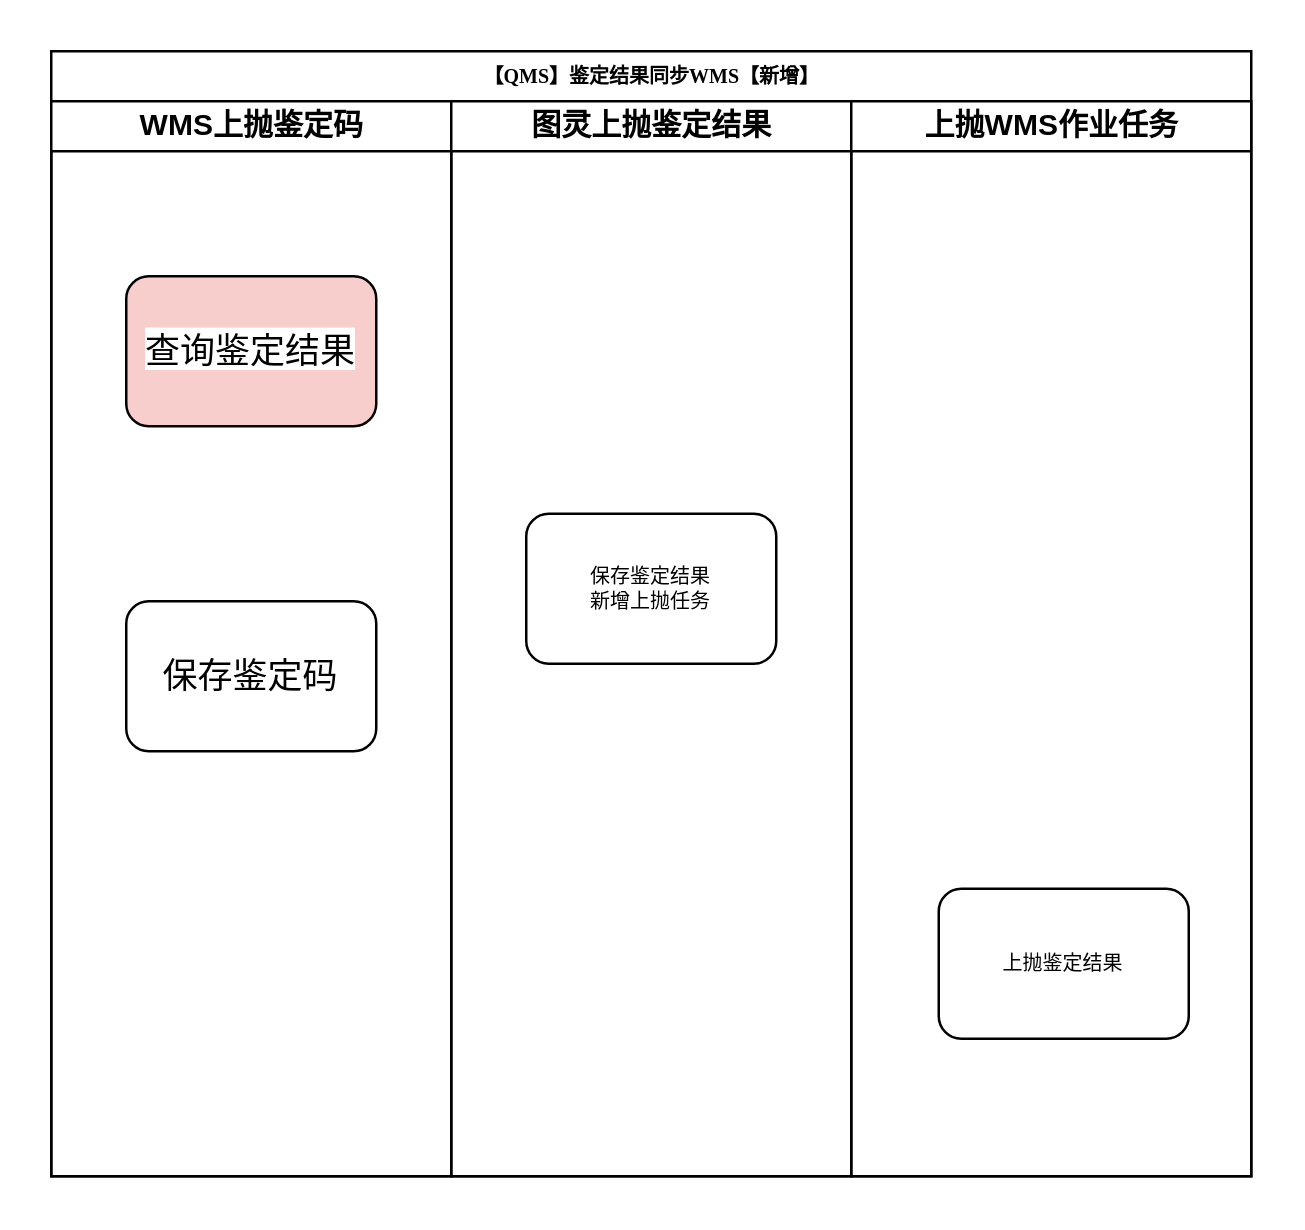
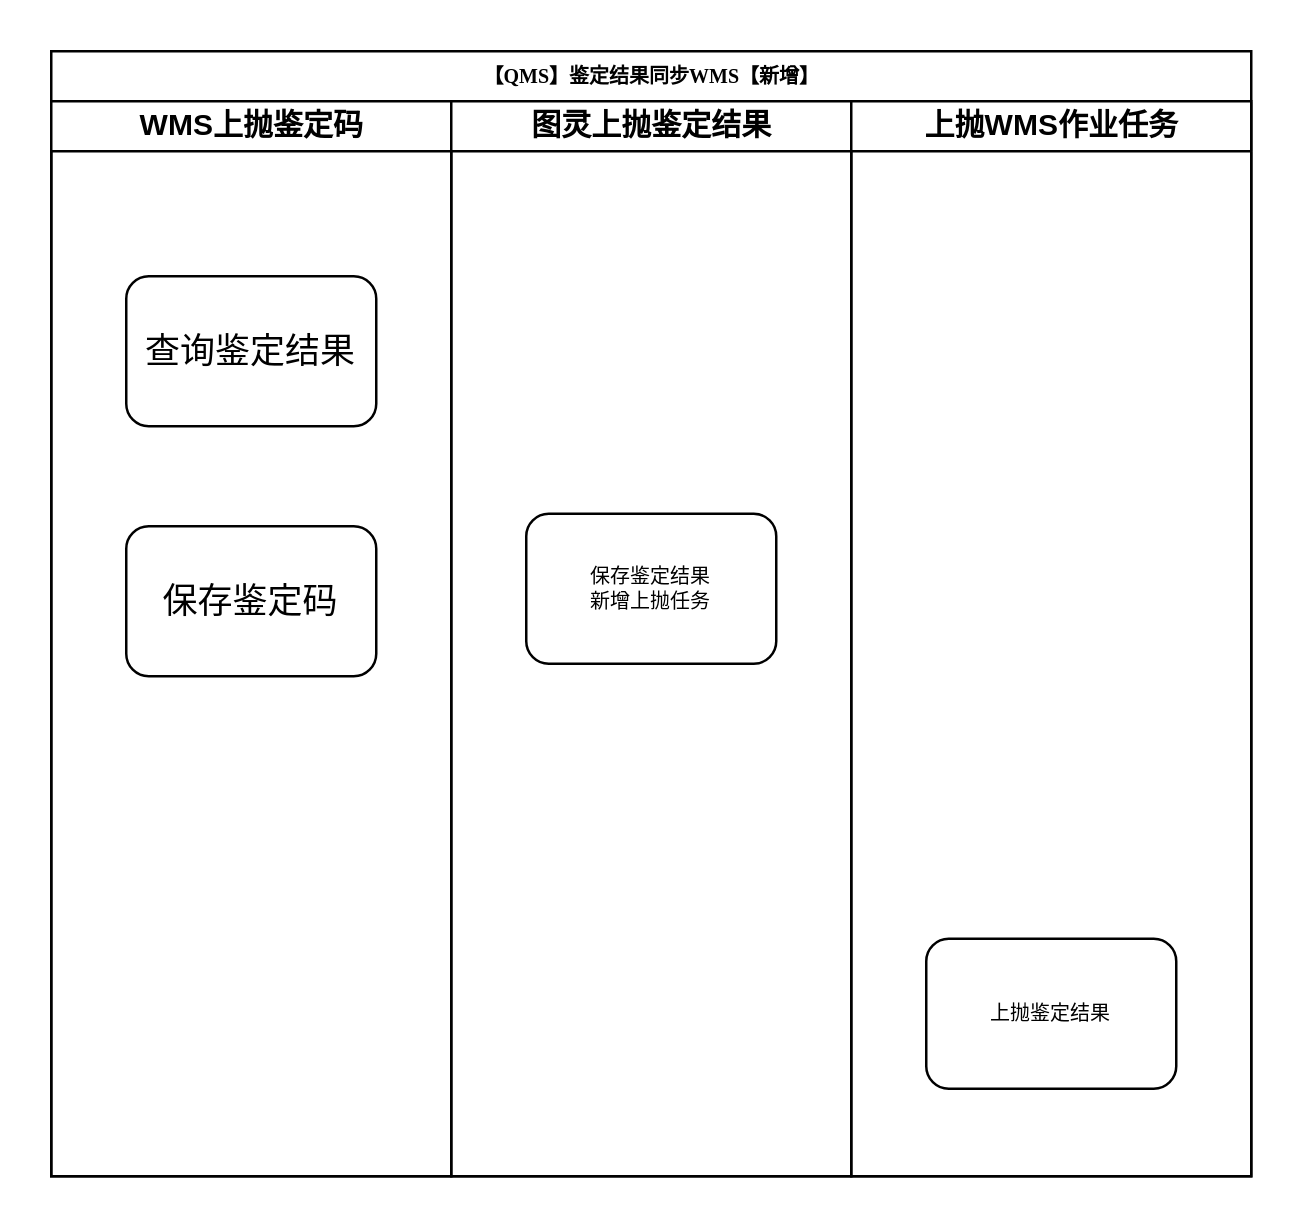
(251, 351) -> (251, 351)
(251, 676) -> (251, 601)
(1064, 964) -> (1051, 1014)
